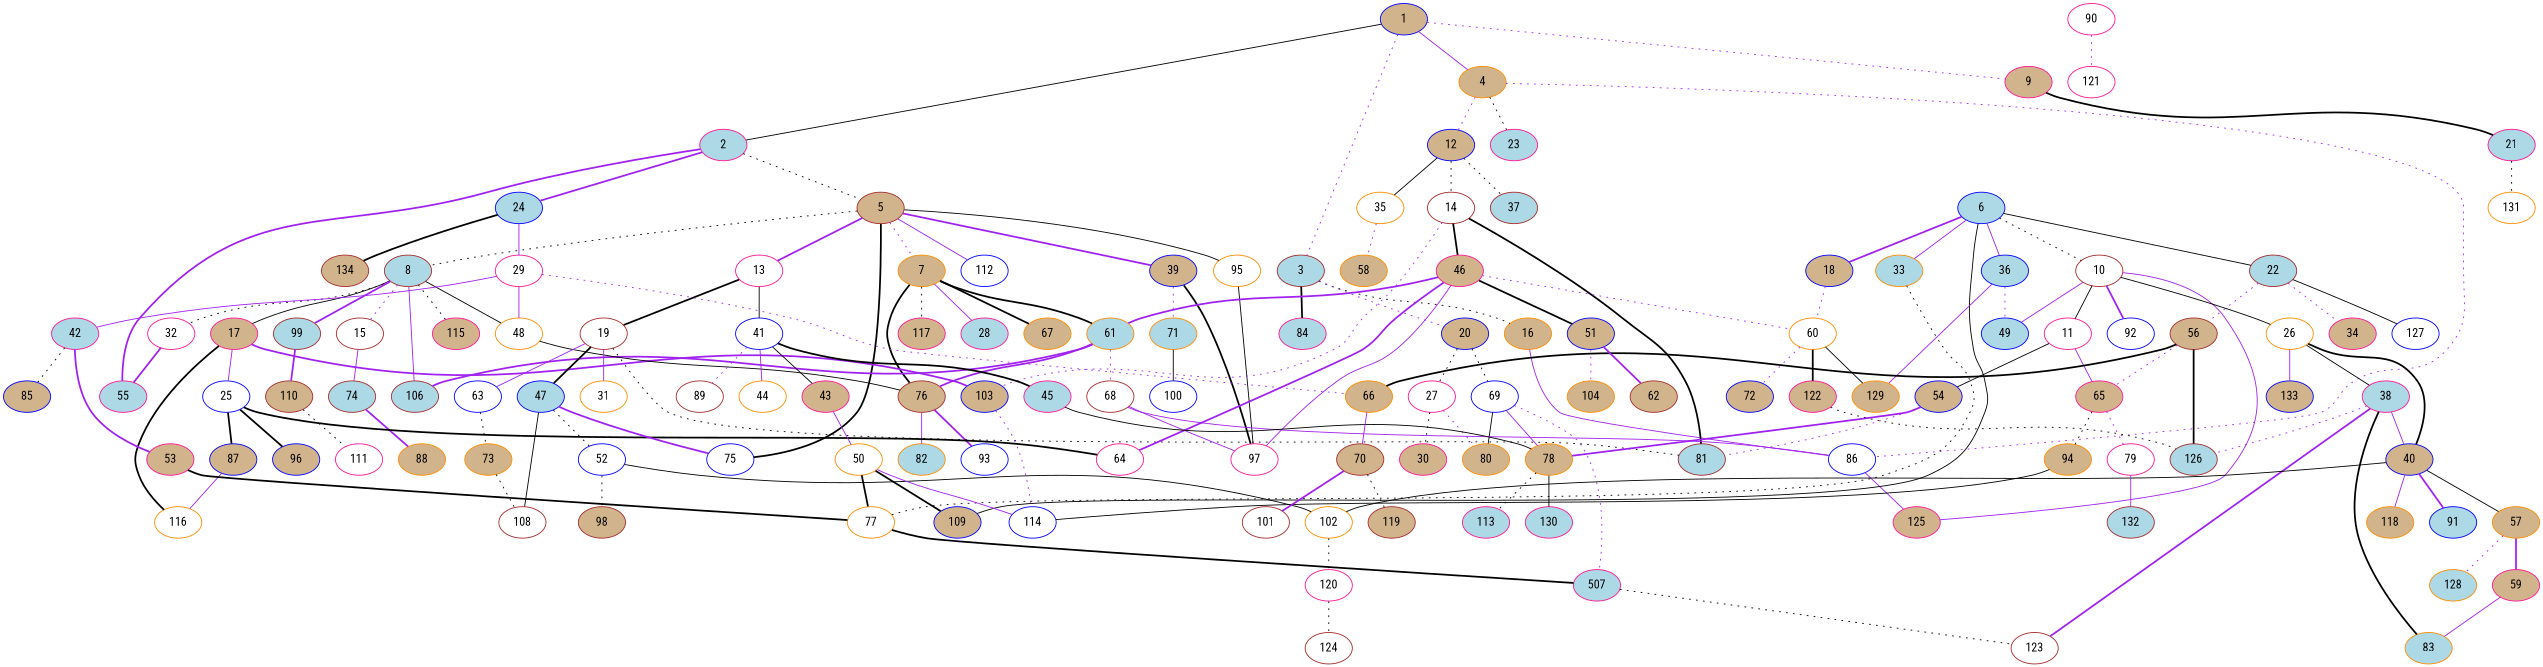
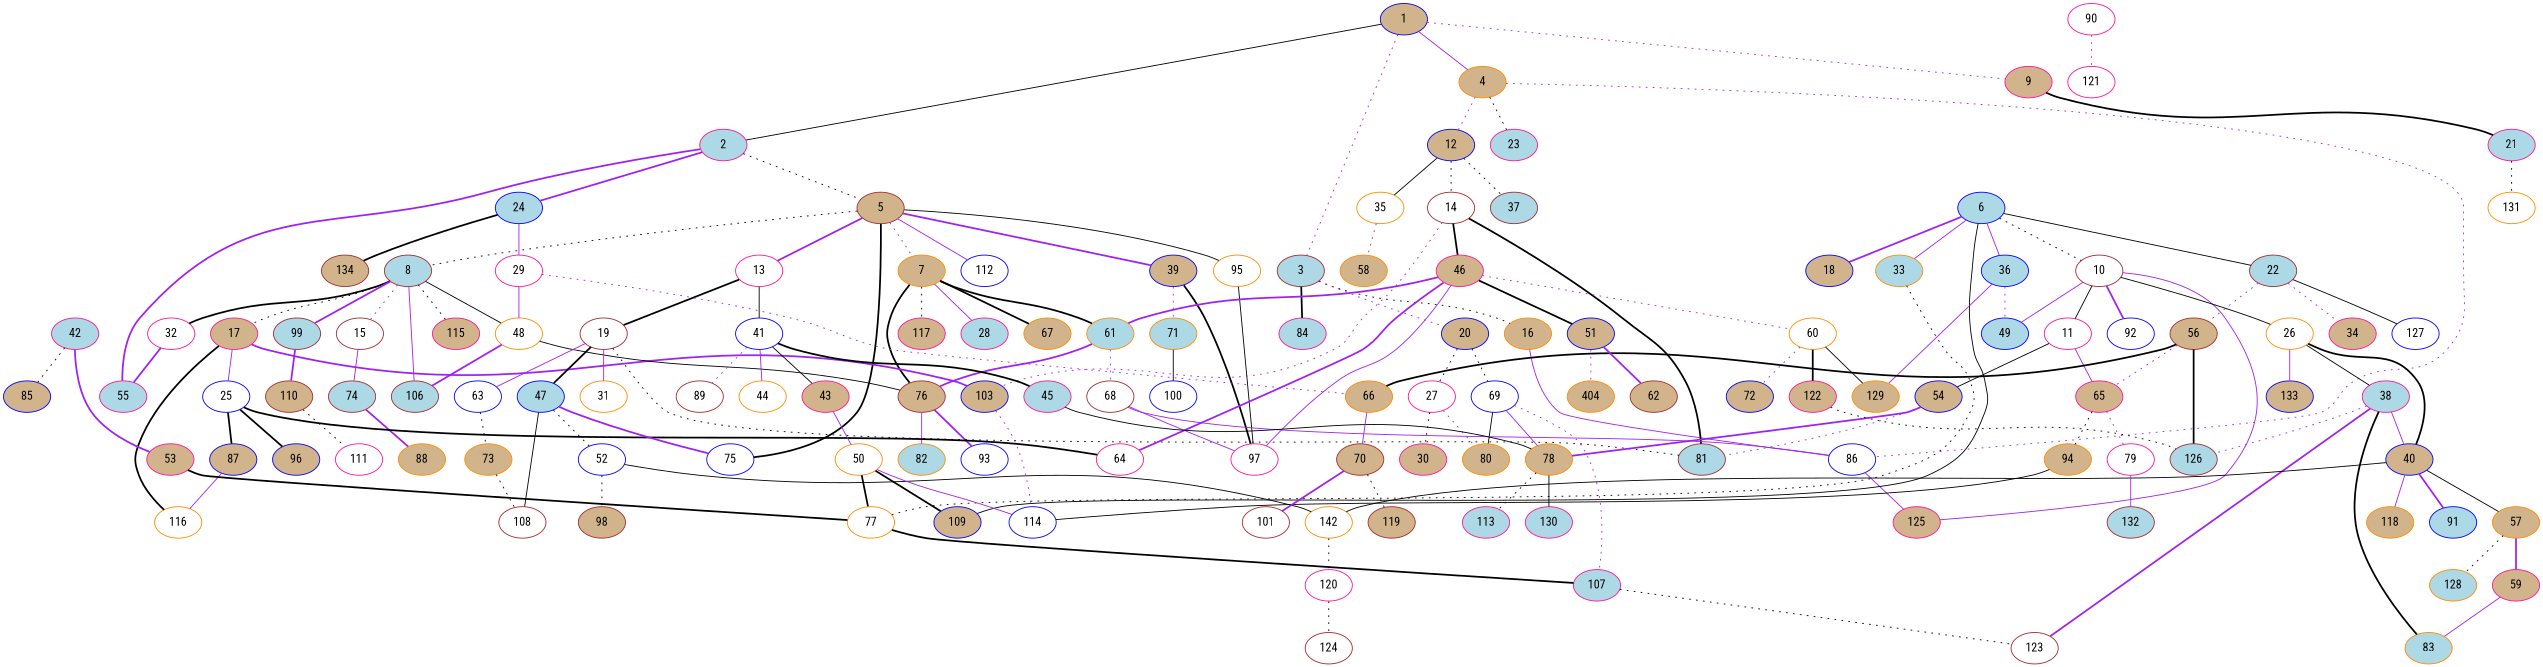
(290, 302) -> (290, 302)
(1821, 302) -> none
(216, 307) -> none
(300, 307) -> (300, 307)
(829, 371) -> (467, 365)
(1591, 397) -> (1591, 397)
(1329, 522) -> (1329, 522)
(2485, 554) -> (2485, 554)
(1597, 585) -> (1597, 585)
